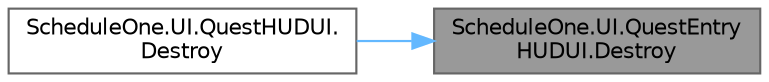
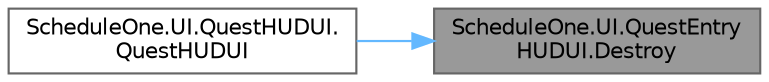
(182, 41) -> (182, 41)
